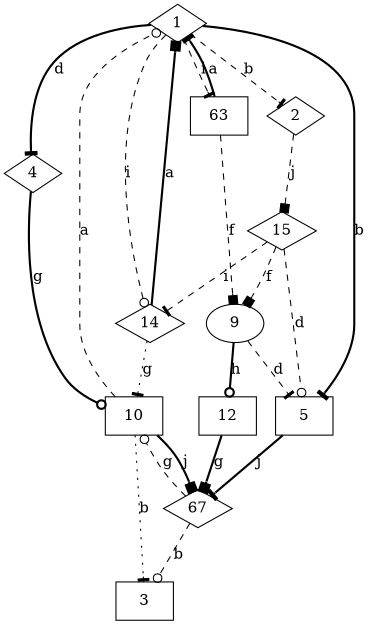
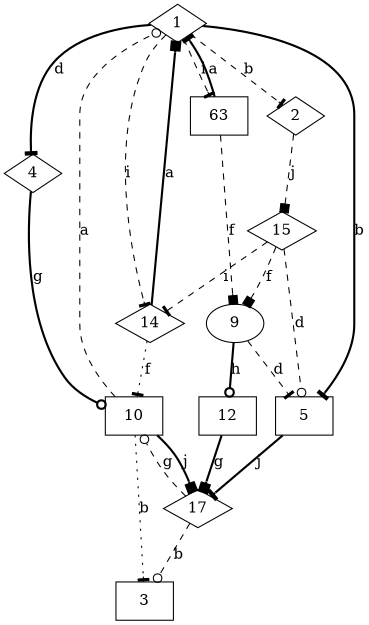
(126, 163) -> (126, 163)
(148, 370) -> (148, 370)
(198, 509) -> (198, 509)
